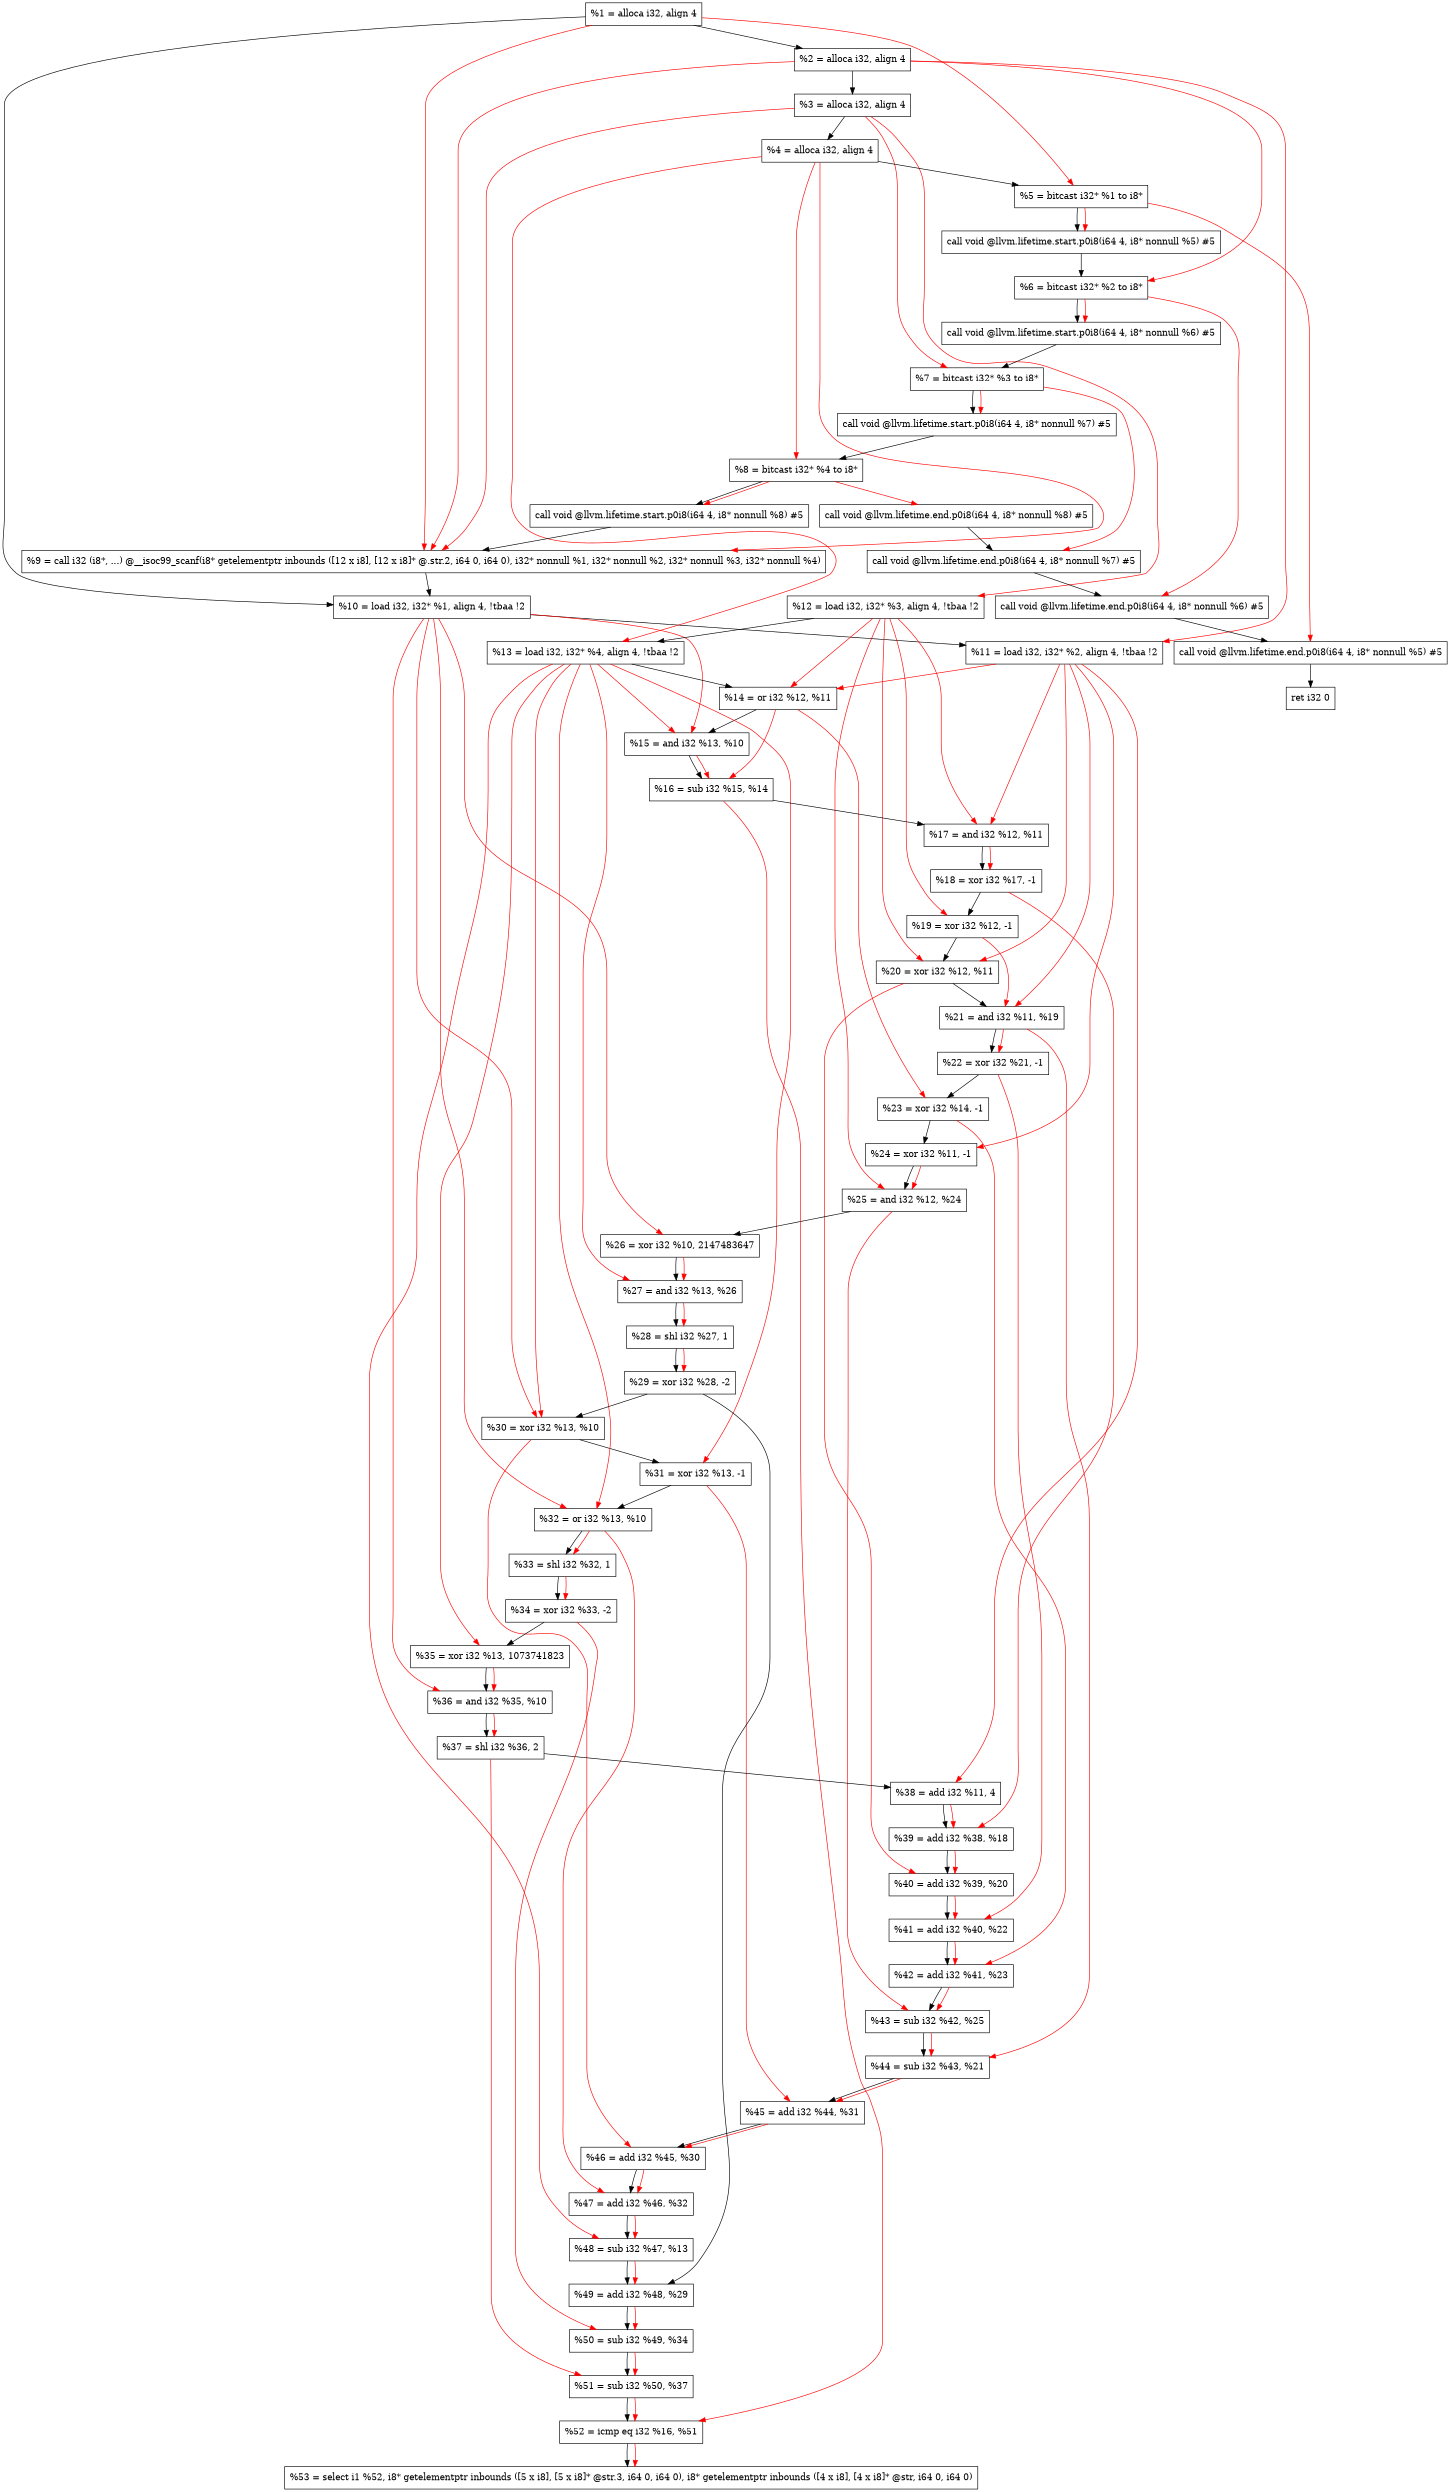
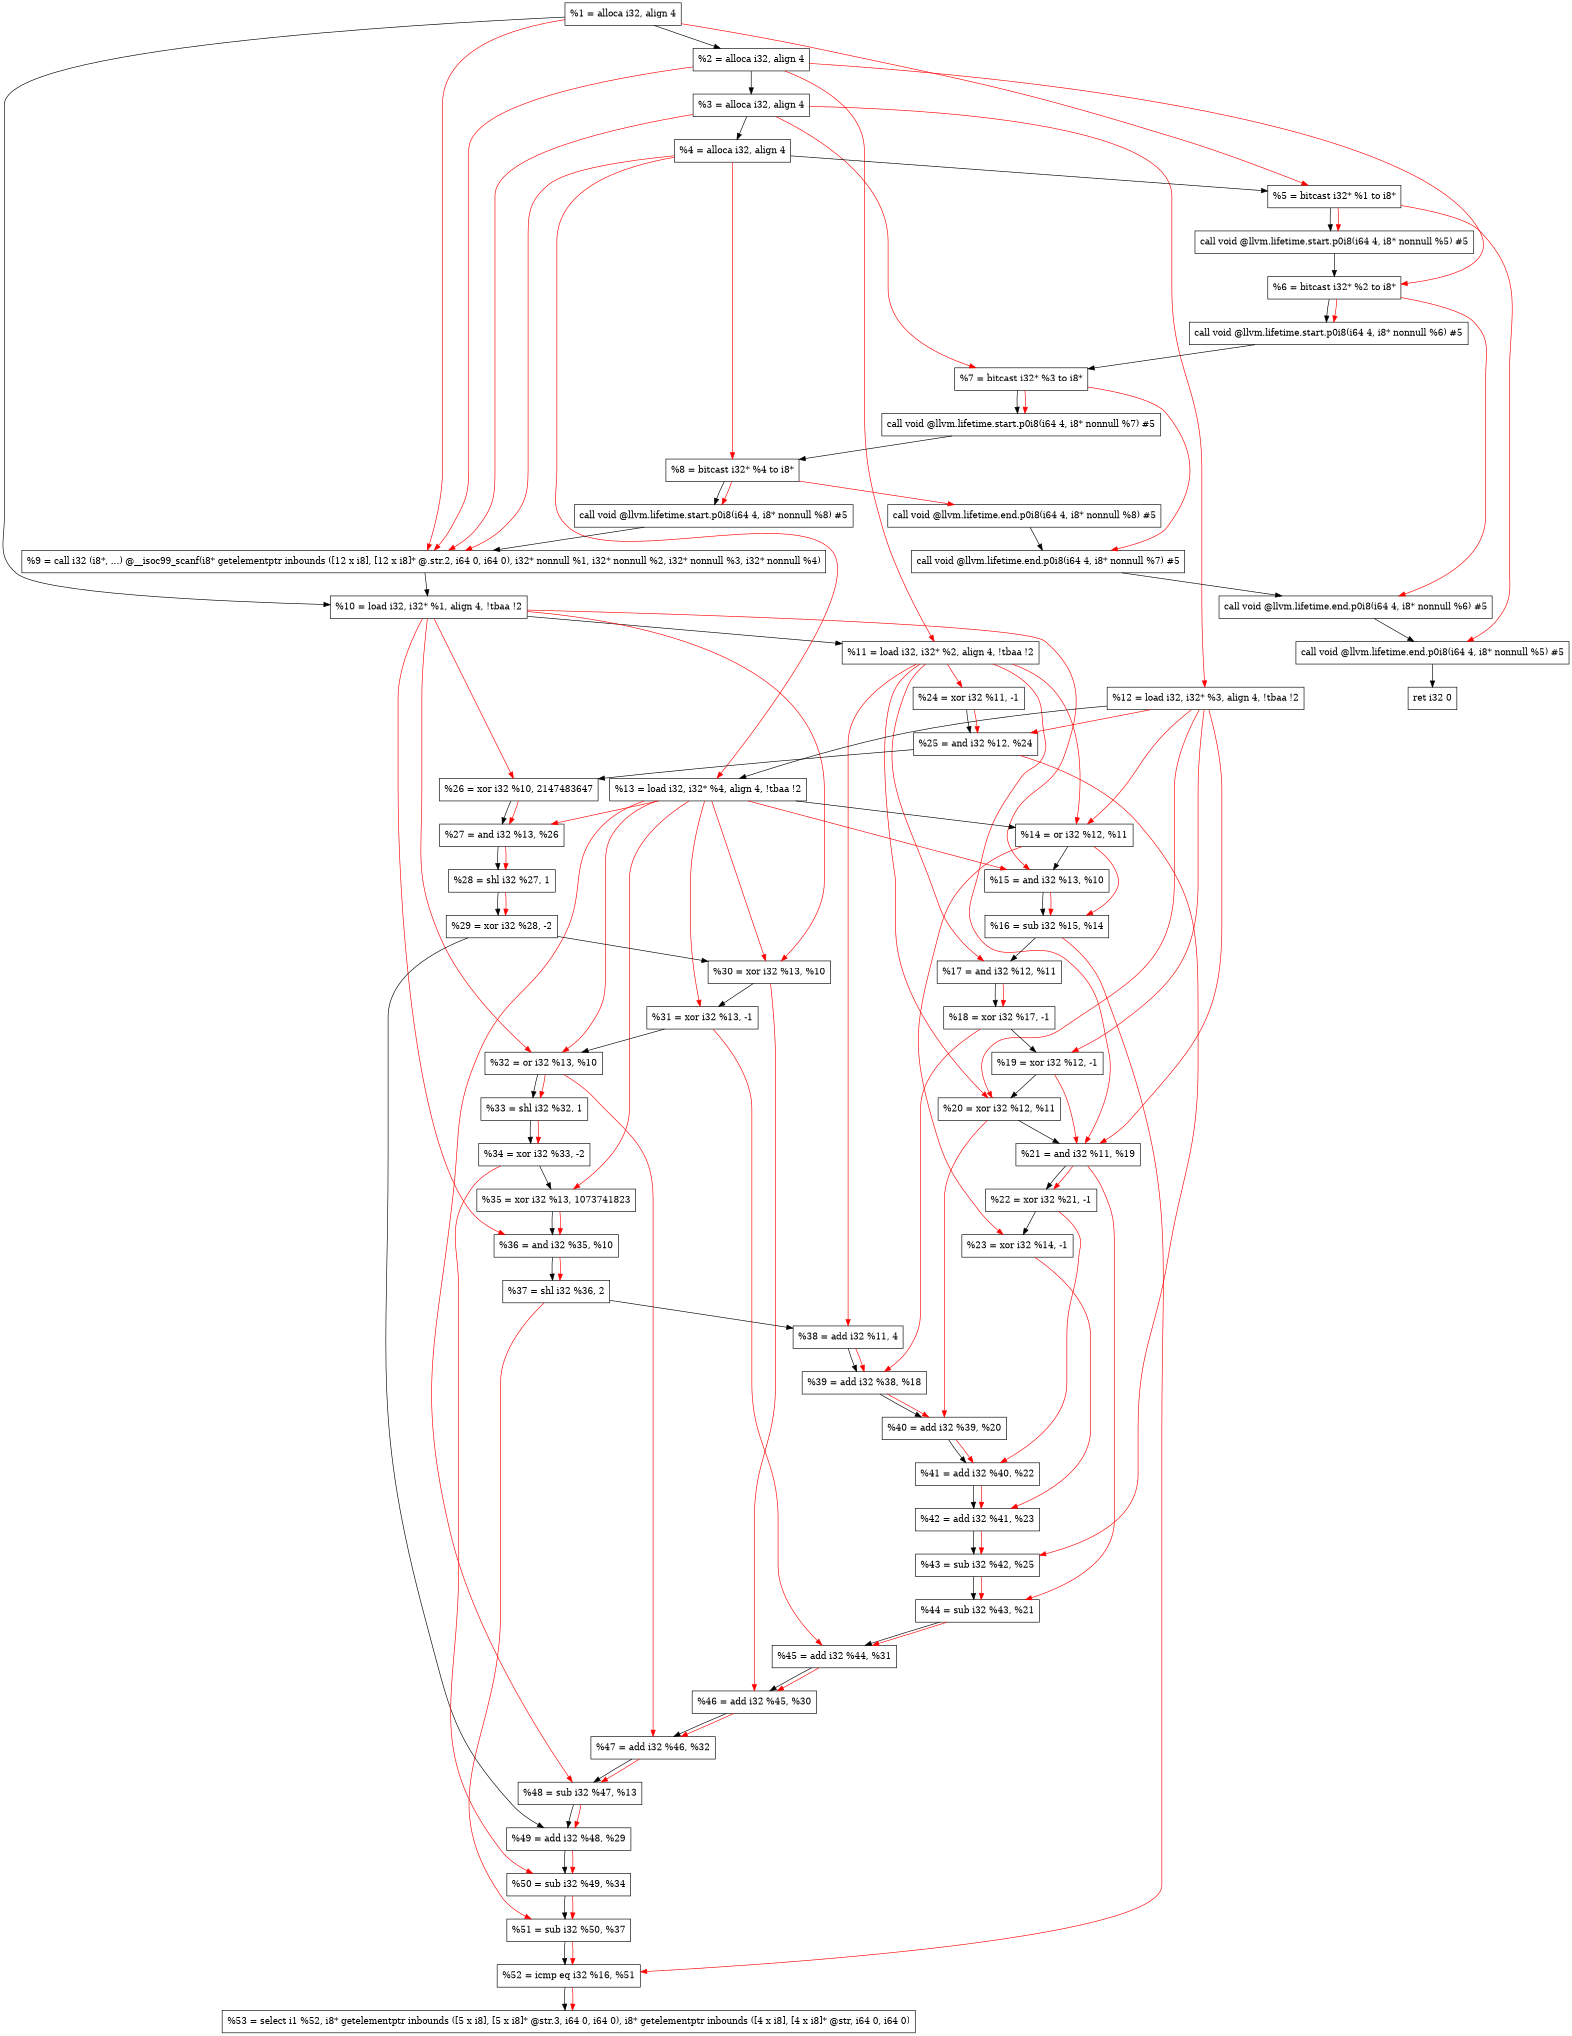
(941, 716) -> (1221, 944)
(928, 1129) -> none
